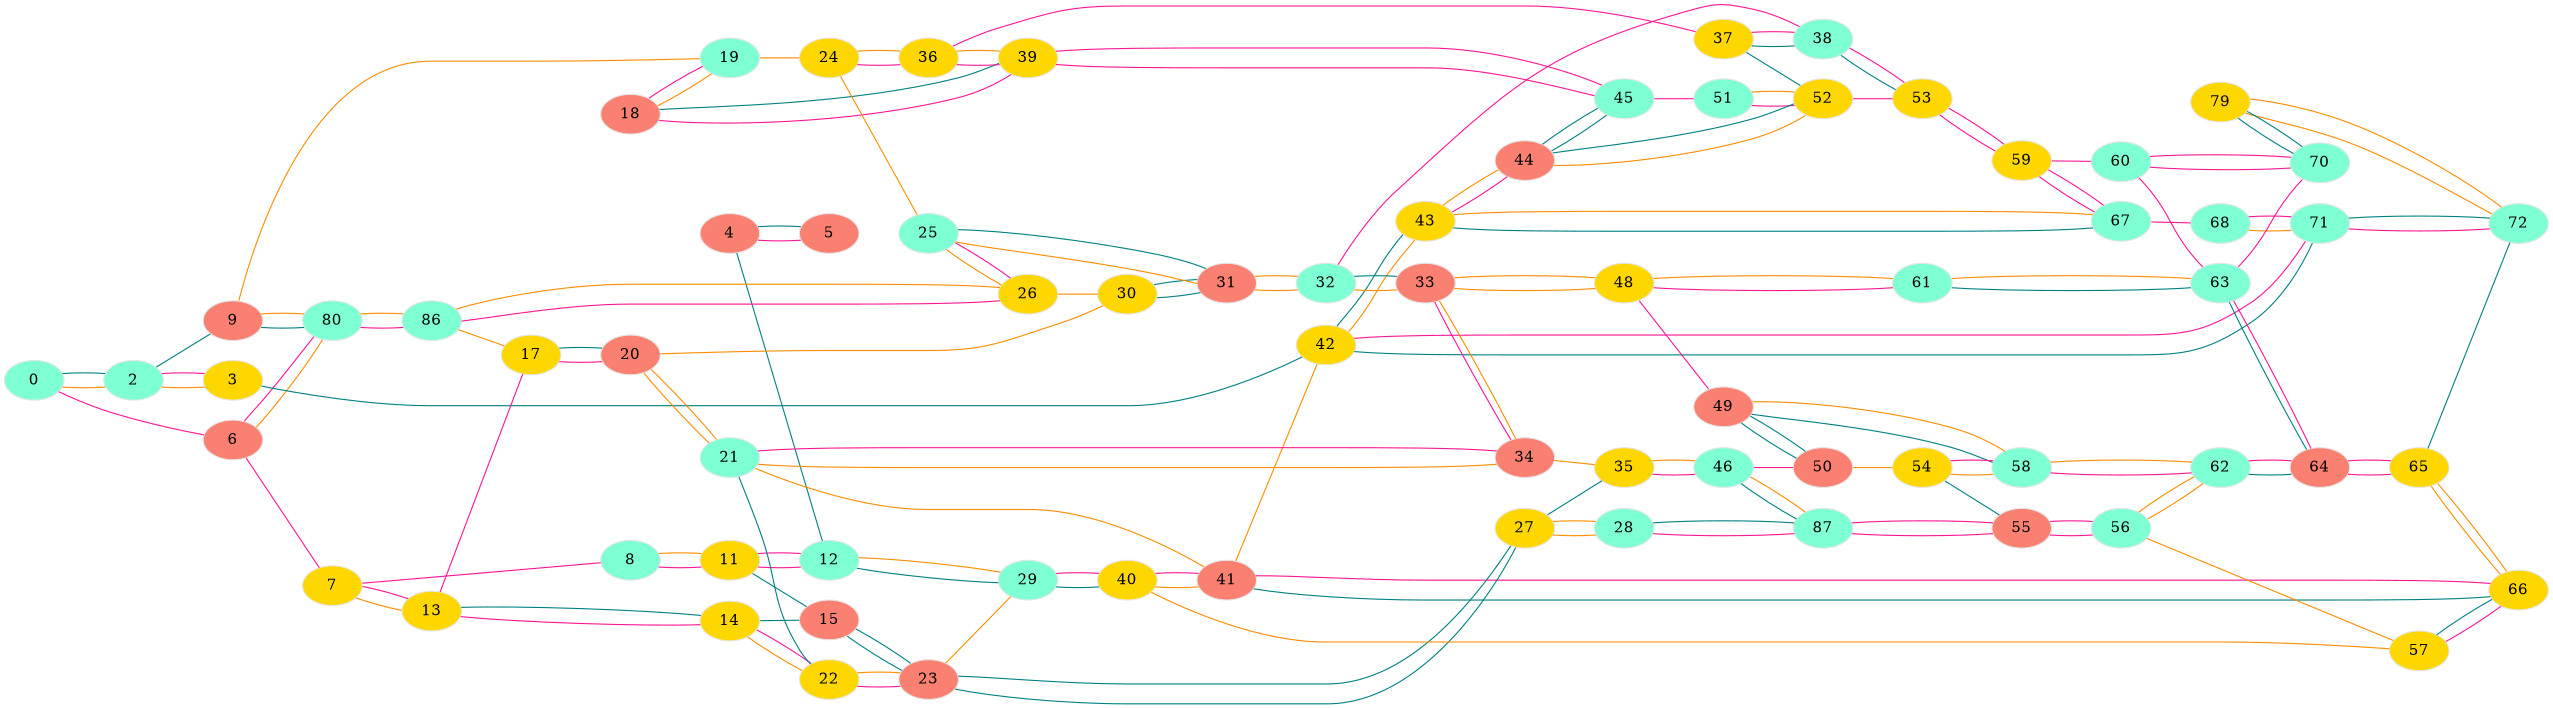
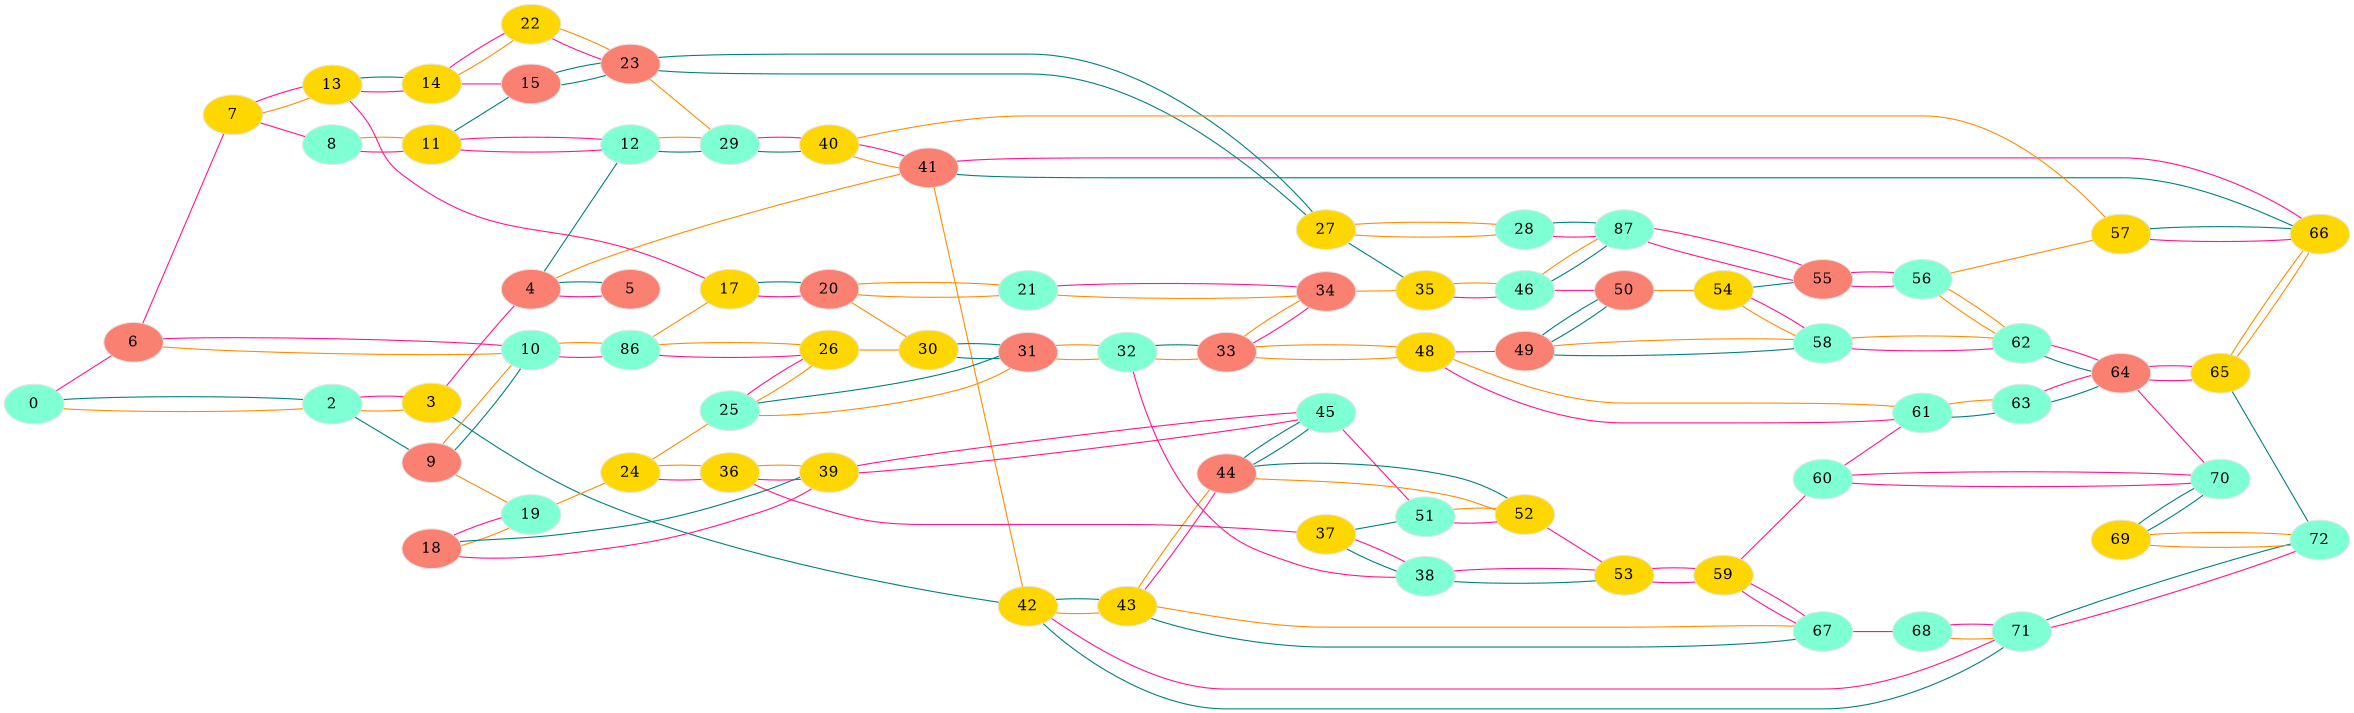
(1773, 69) -> (1376, 526)
(2220, 102) -> (2121, 540)
(2167, 215) -> (1873, 446)
(2270, 223) -> (2171, 426)
(332, 321) -> (531, 350)
none -> (487, 337)
(982, 509) -> (726, 220)
(773, 577) -> none
(777, 620) -> (482, 84)
